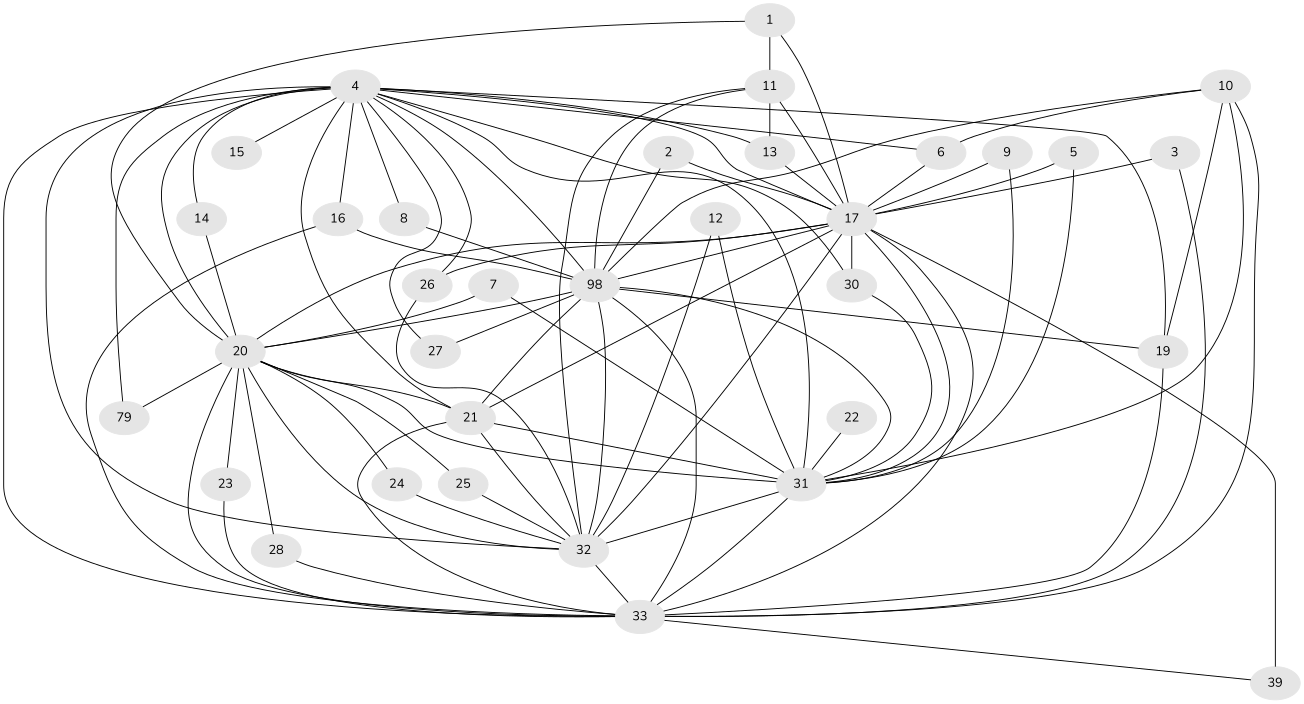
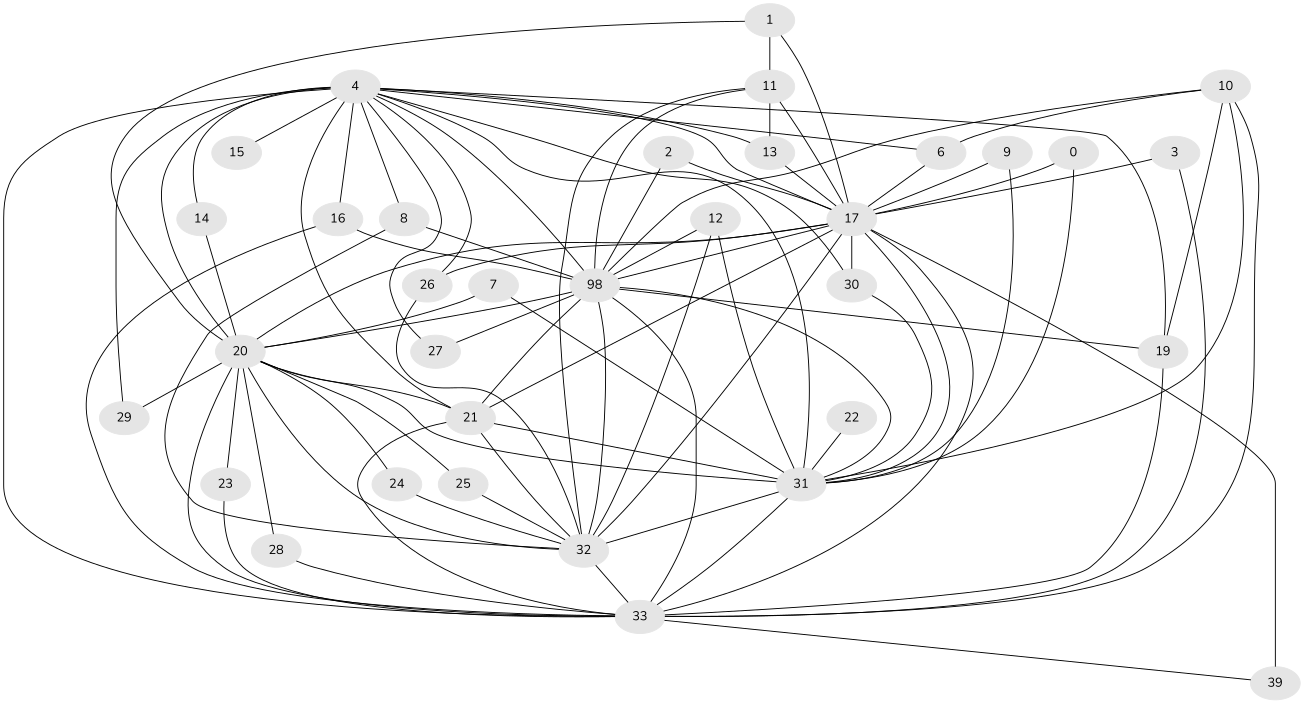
(1074, 153) -> (1074, 153)
none -> (655, 252)
(65, 408) -> (176, 478)
(124, 418) -> (124, 418)
